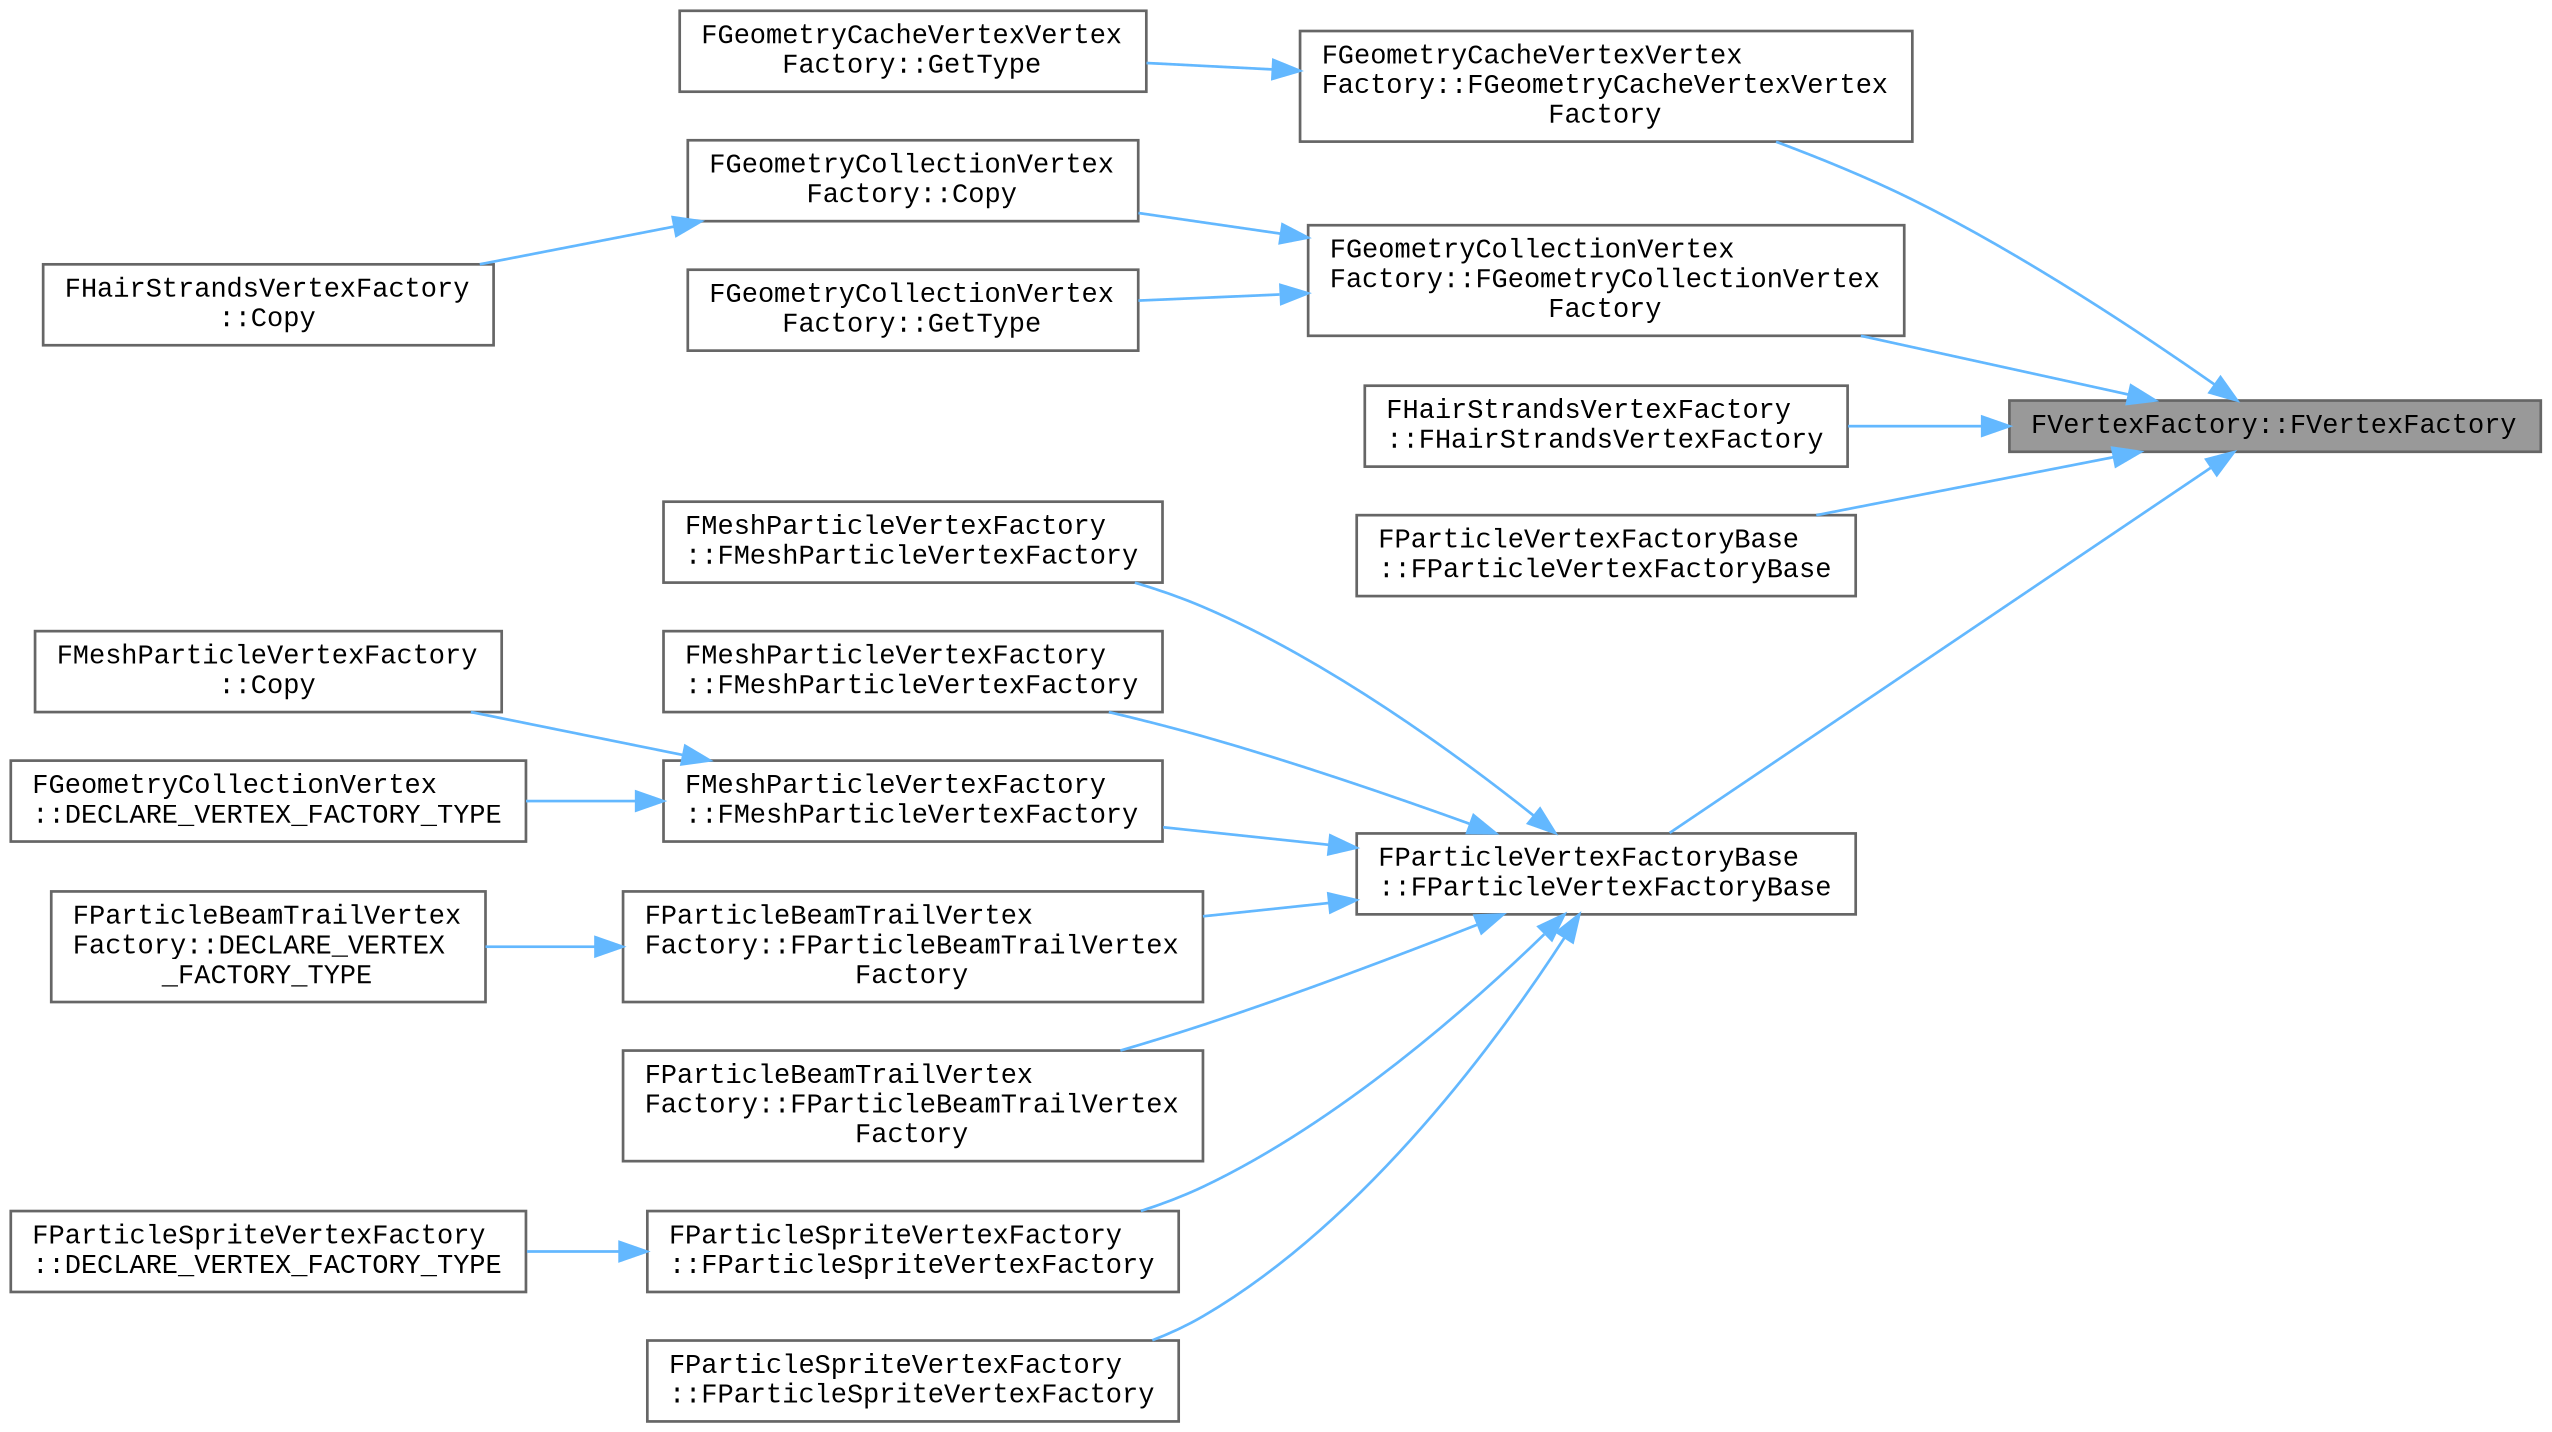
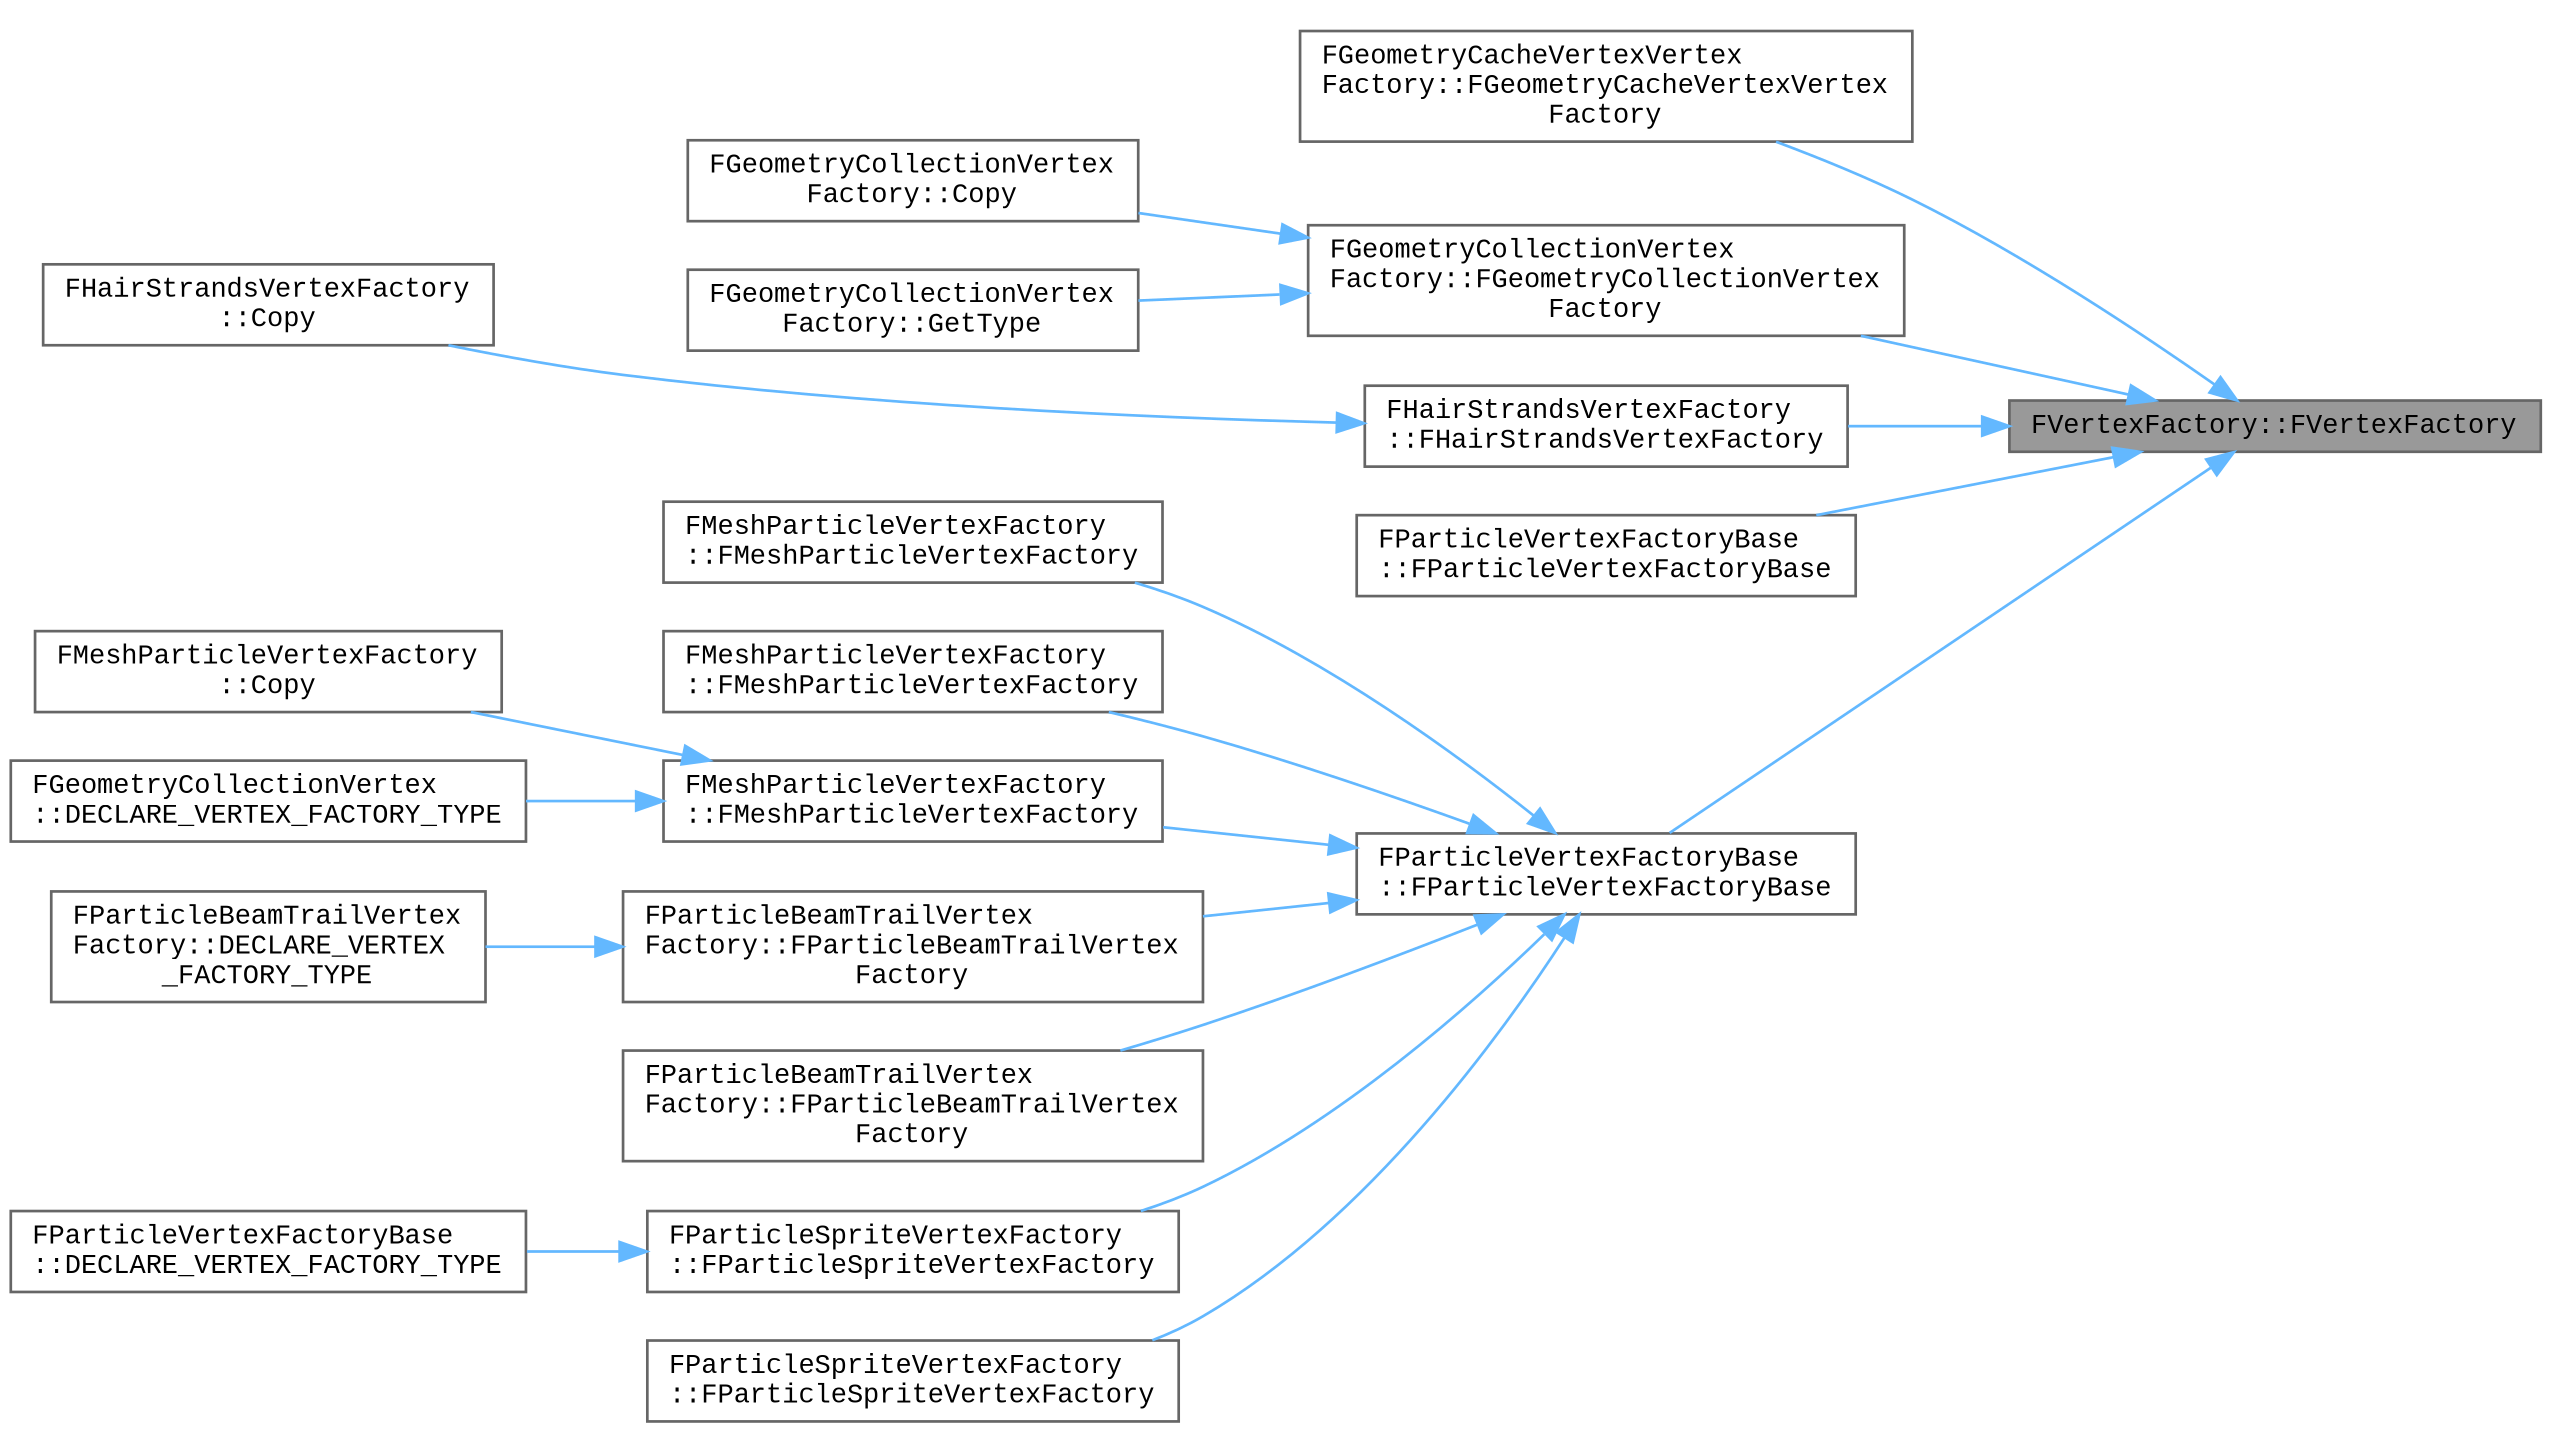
(913, 51) -> none
(577, 245) -> (891, 401)
(268, 1252) -> (268, 1252)
